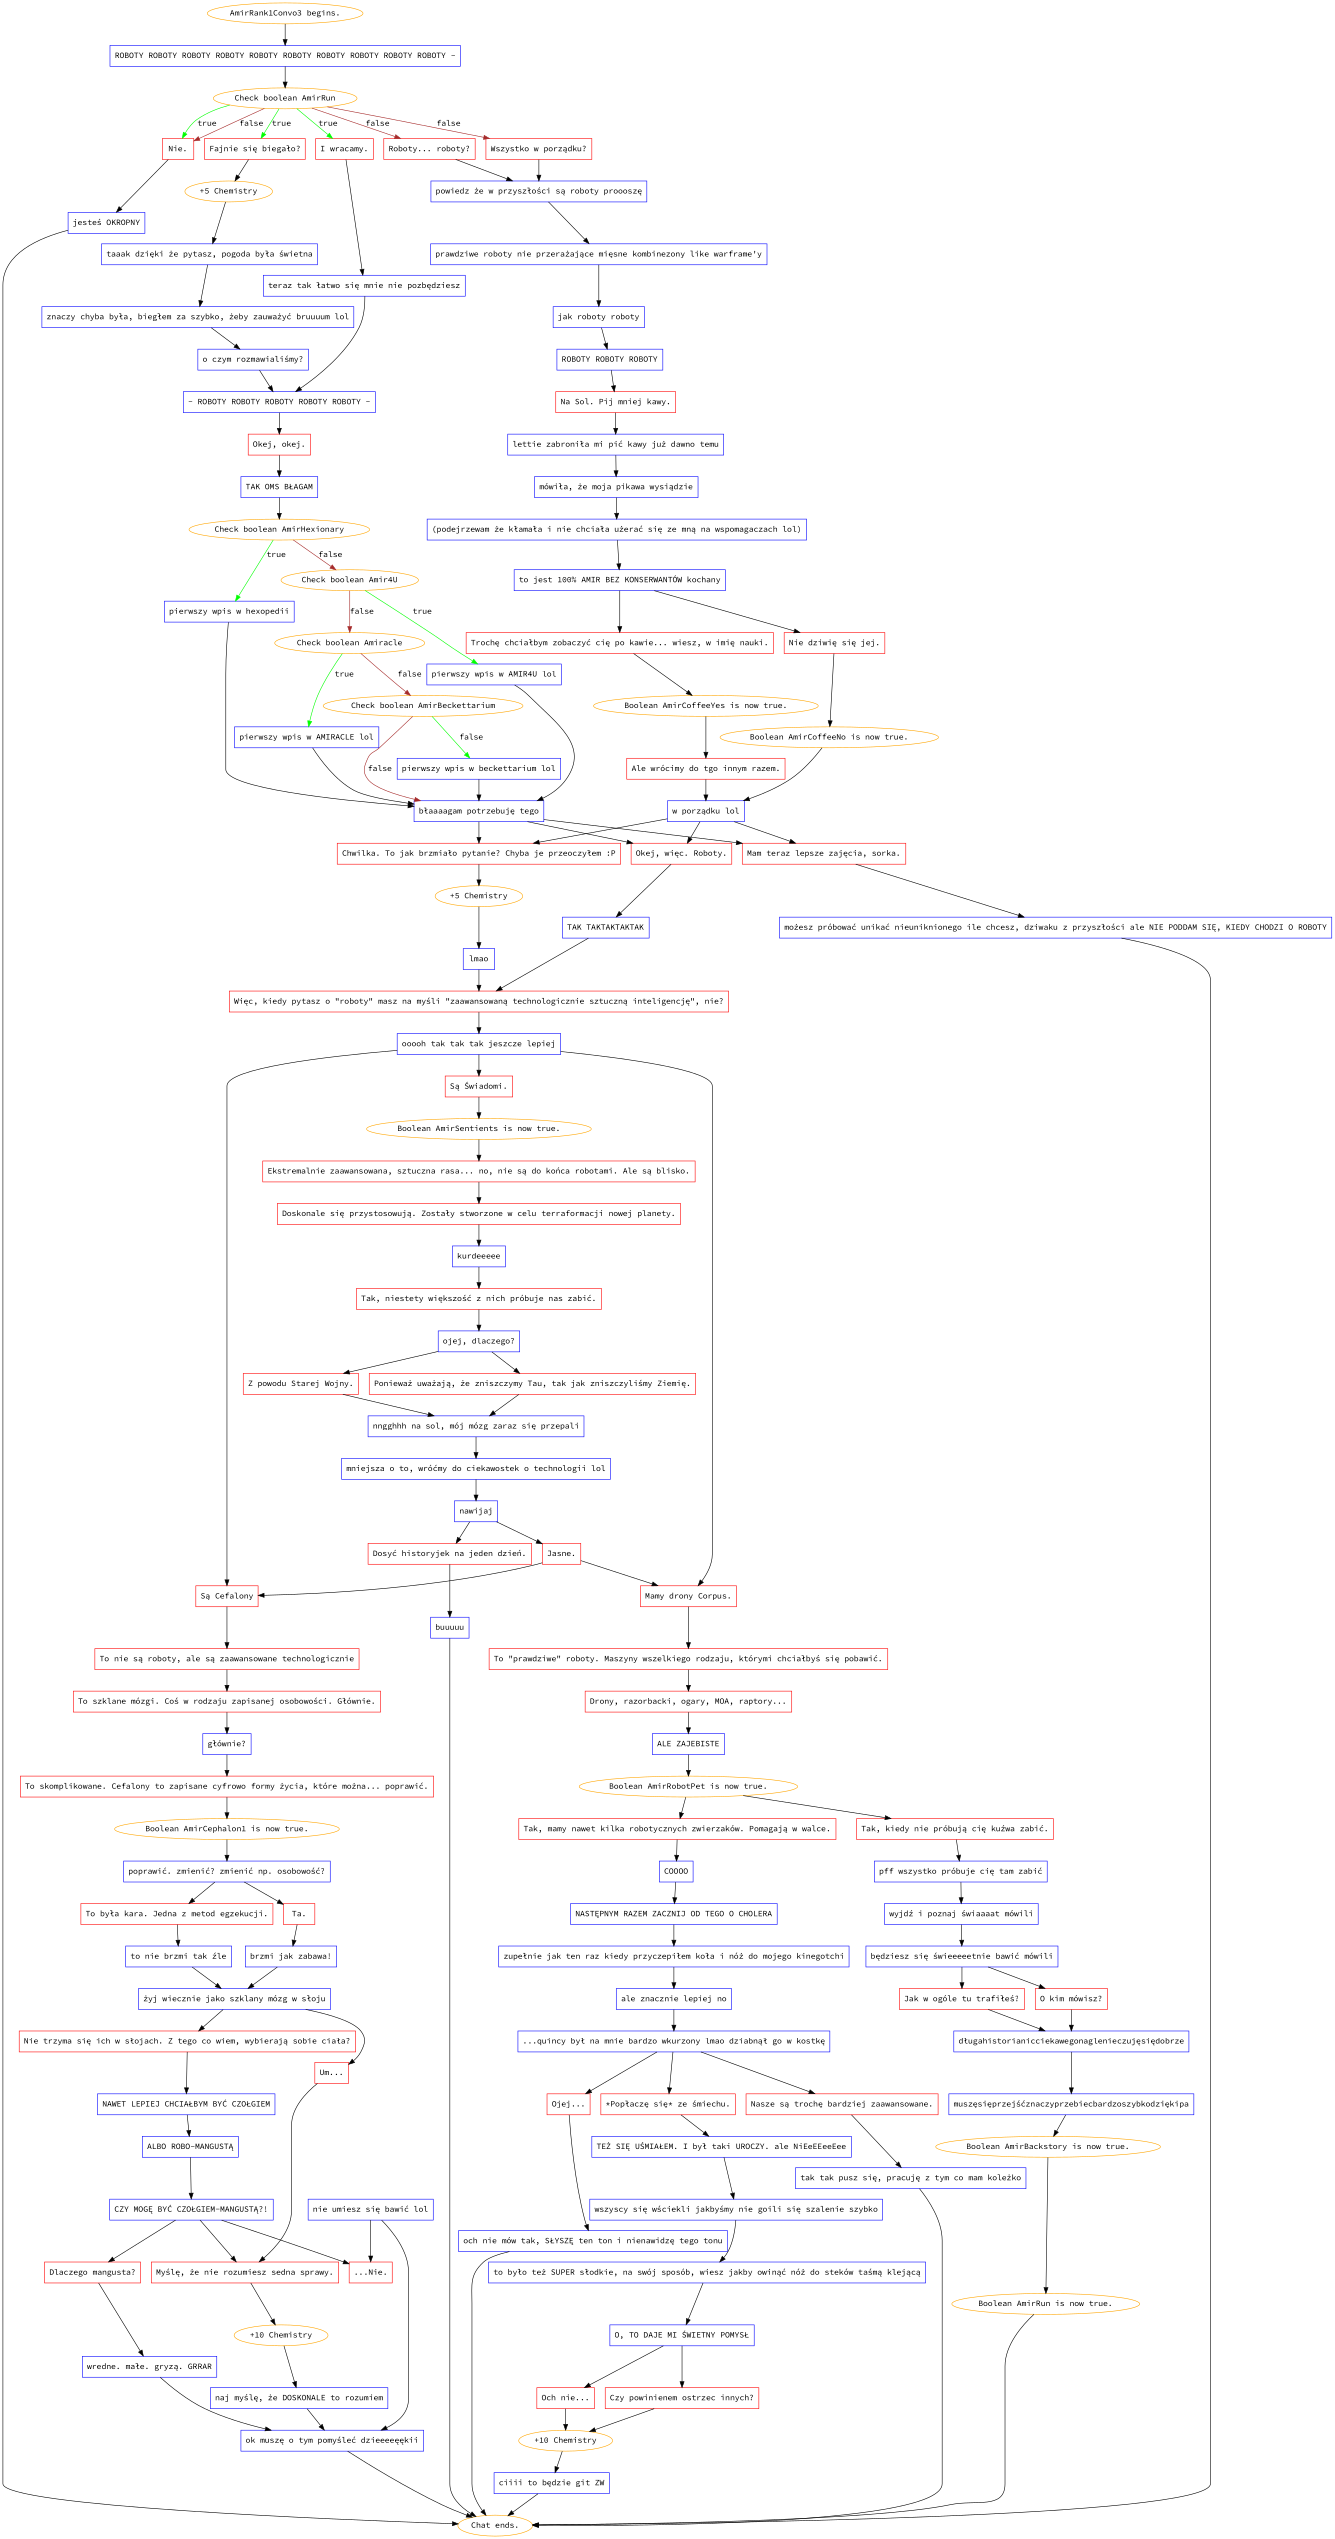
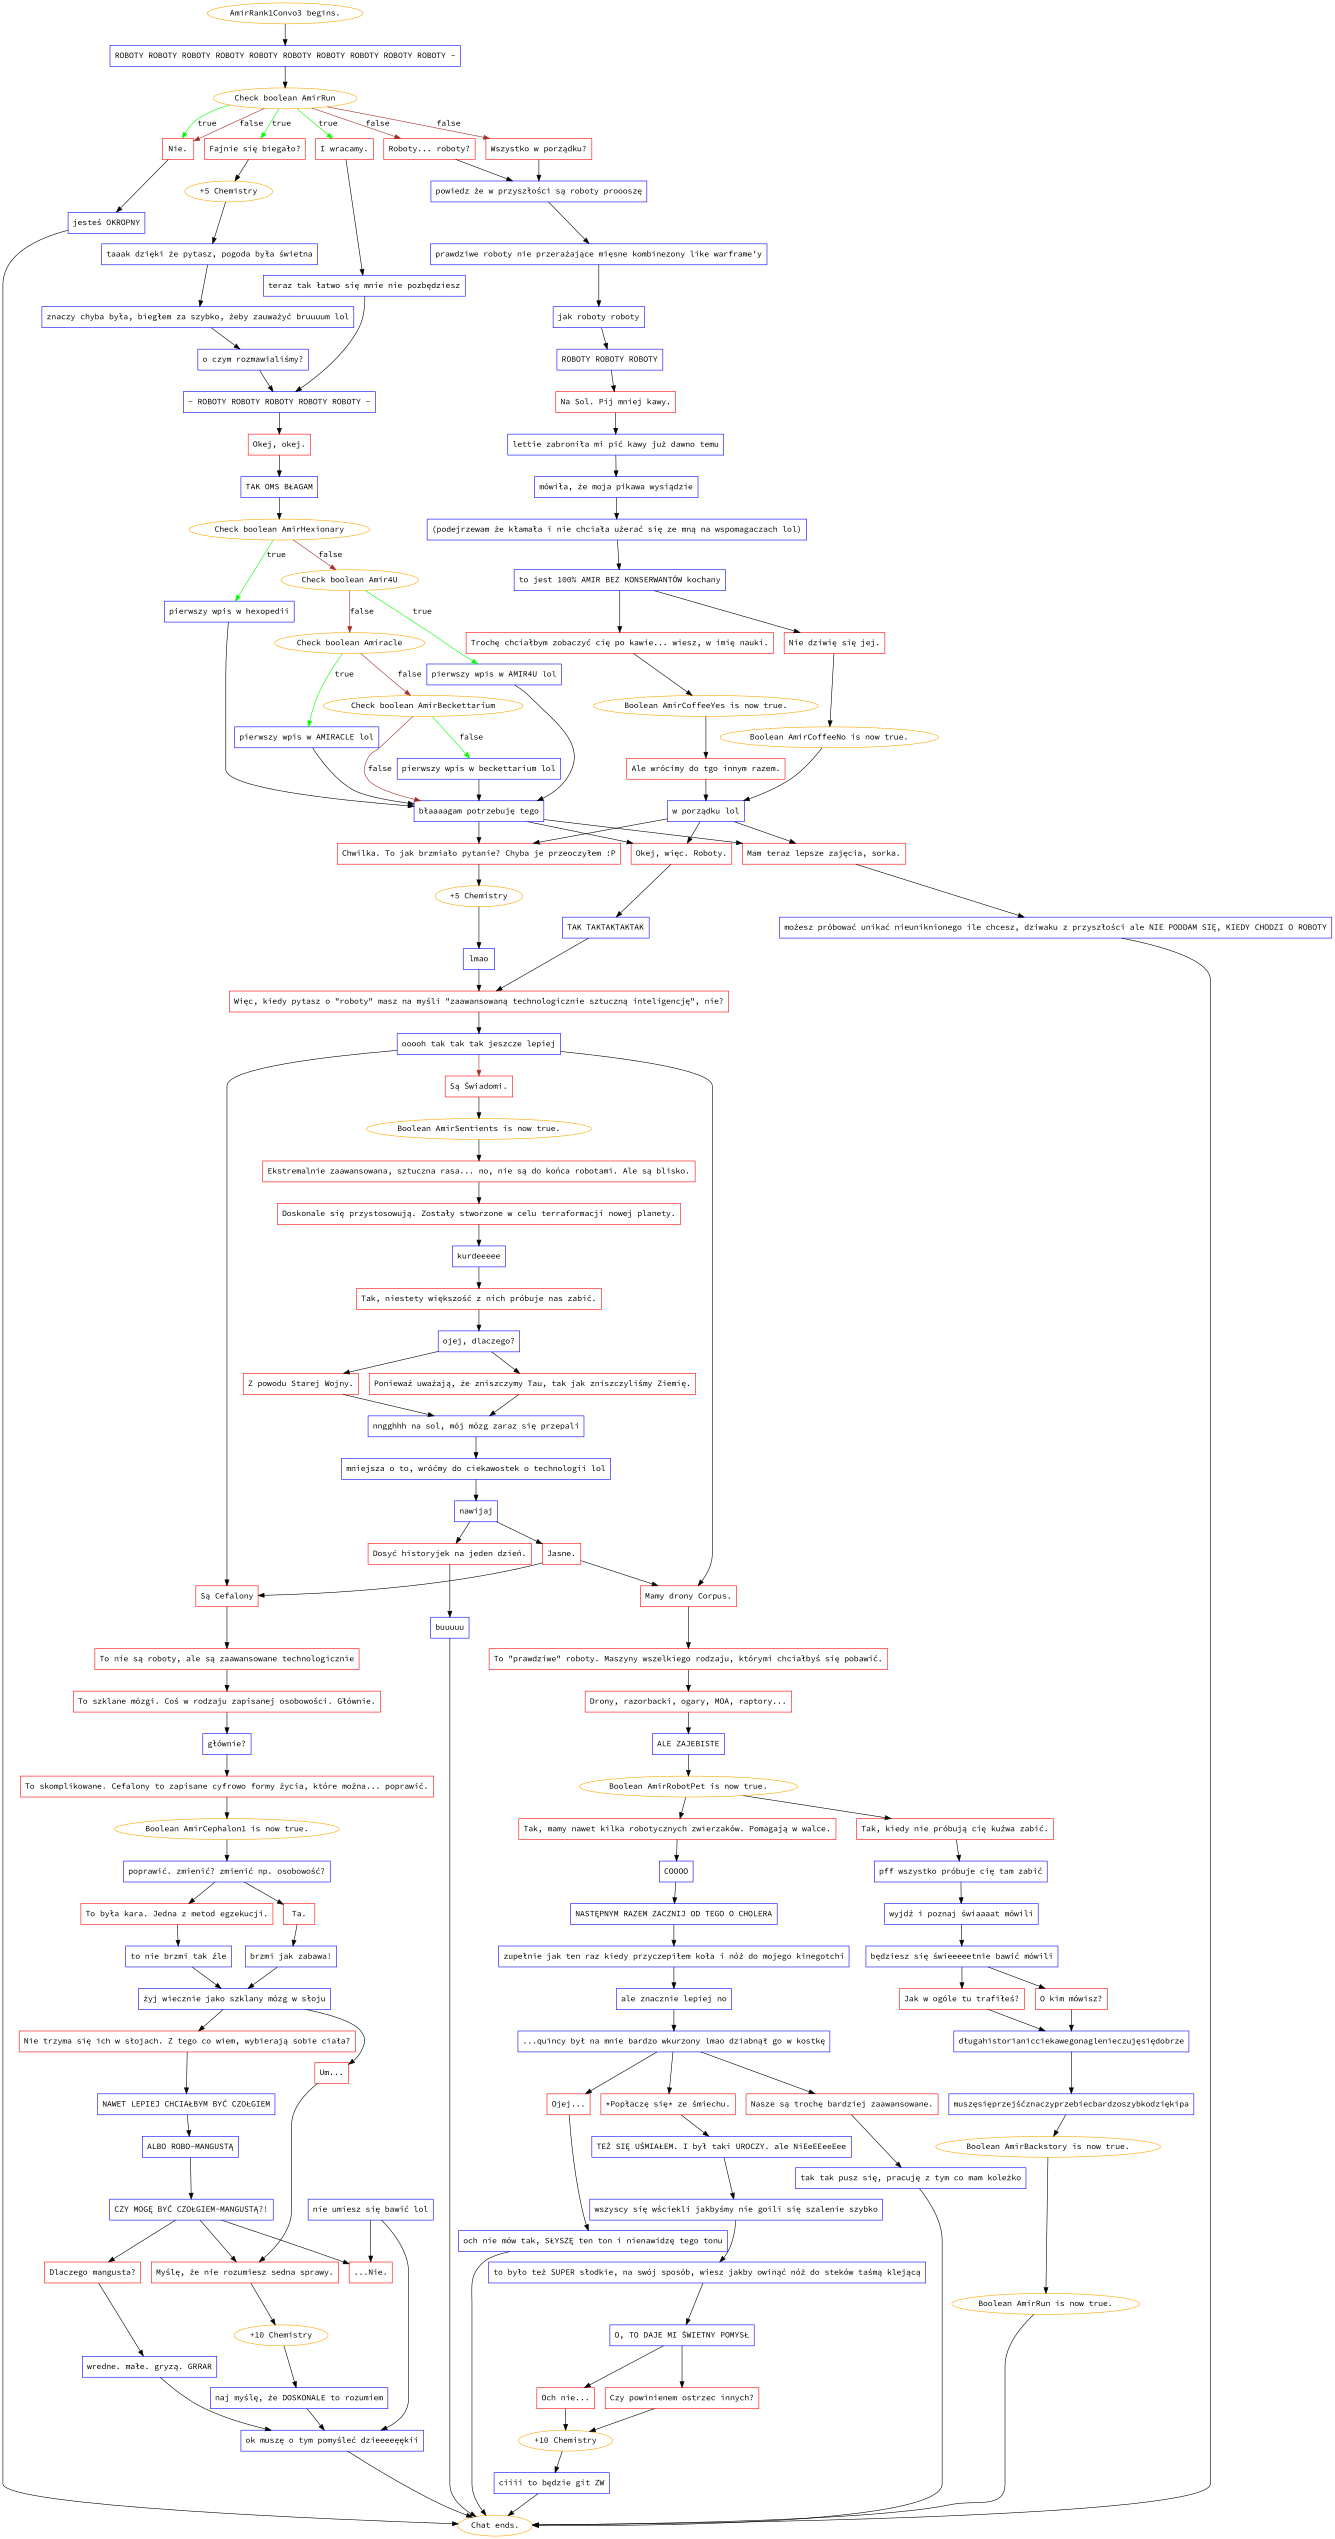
(479, 1062) -> (479, 1062)
